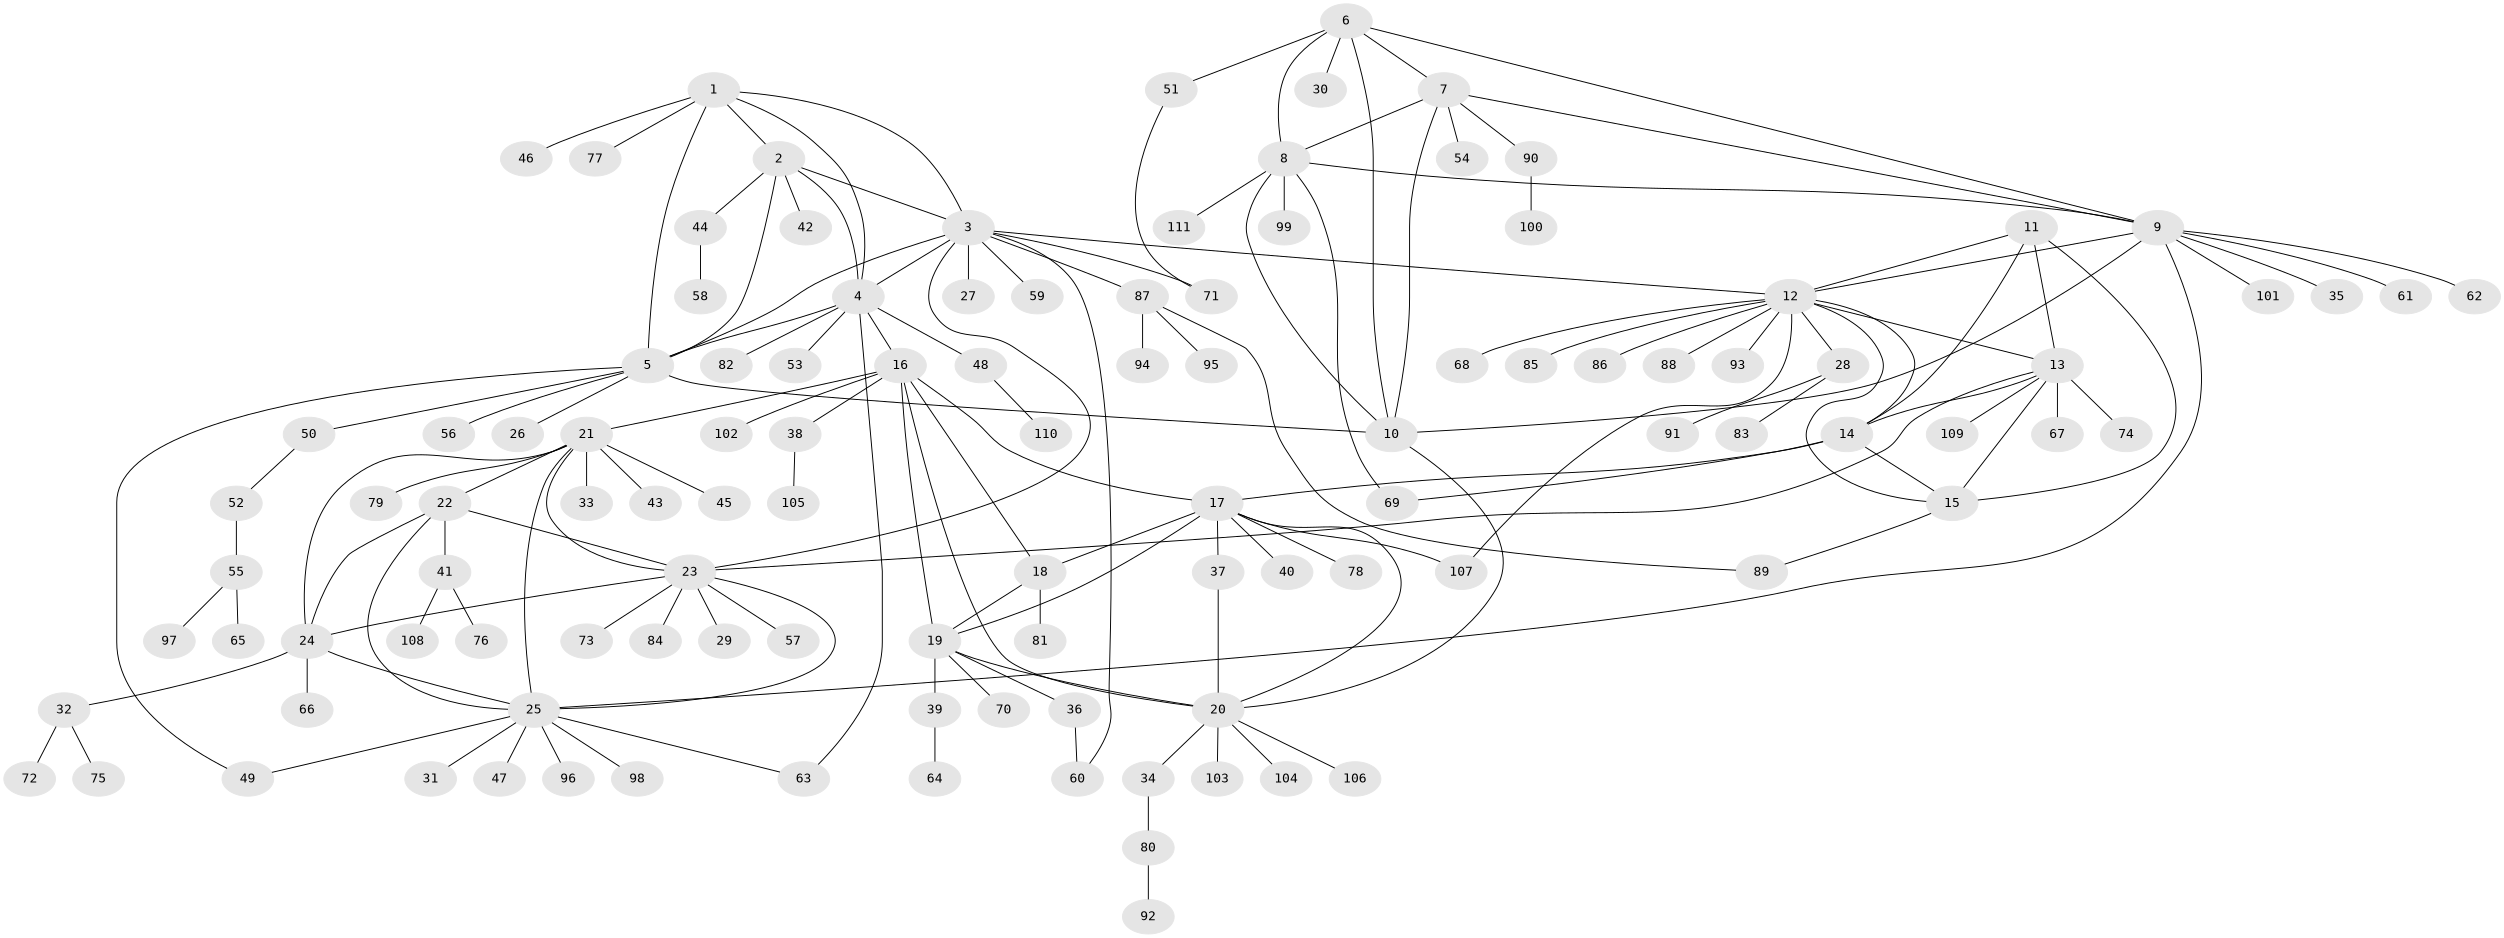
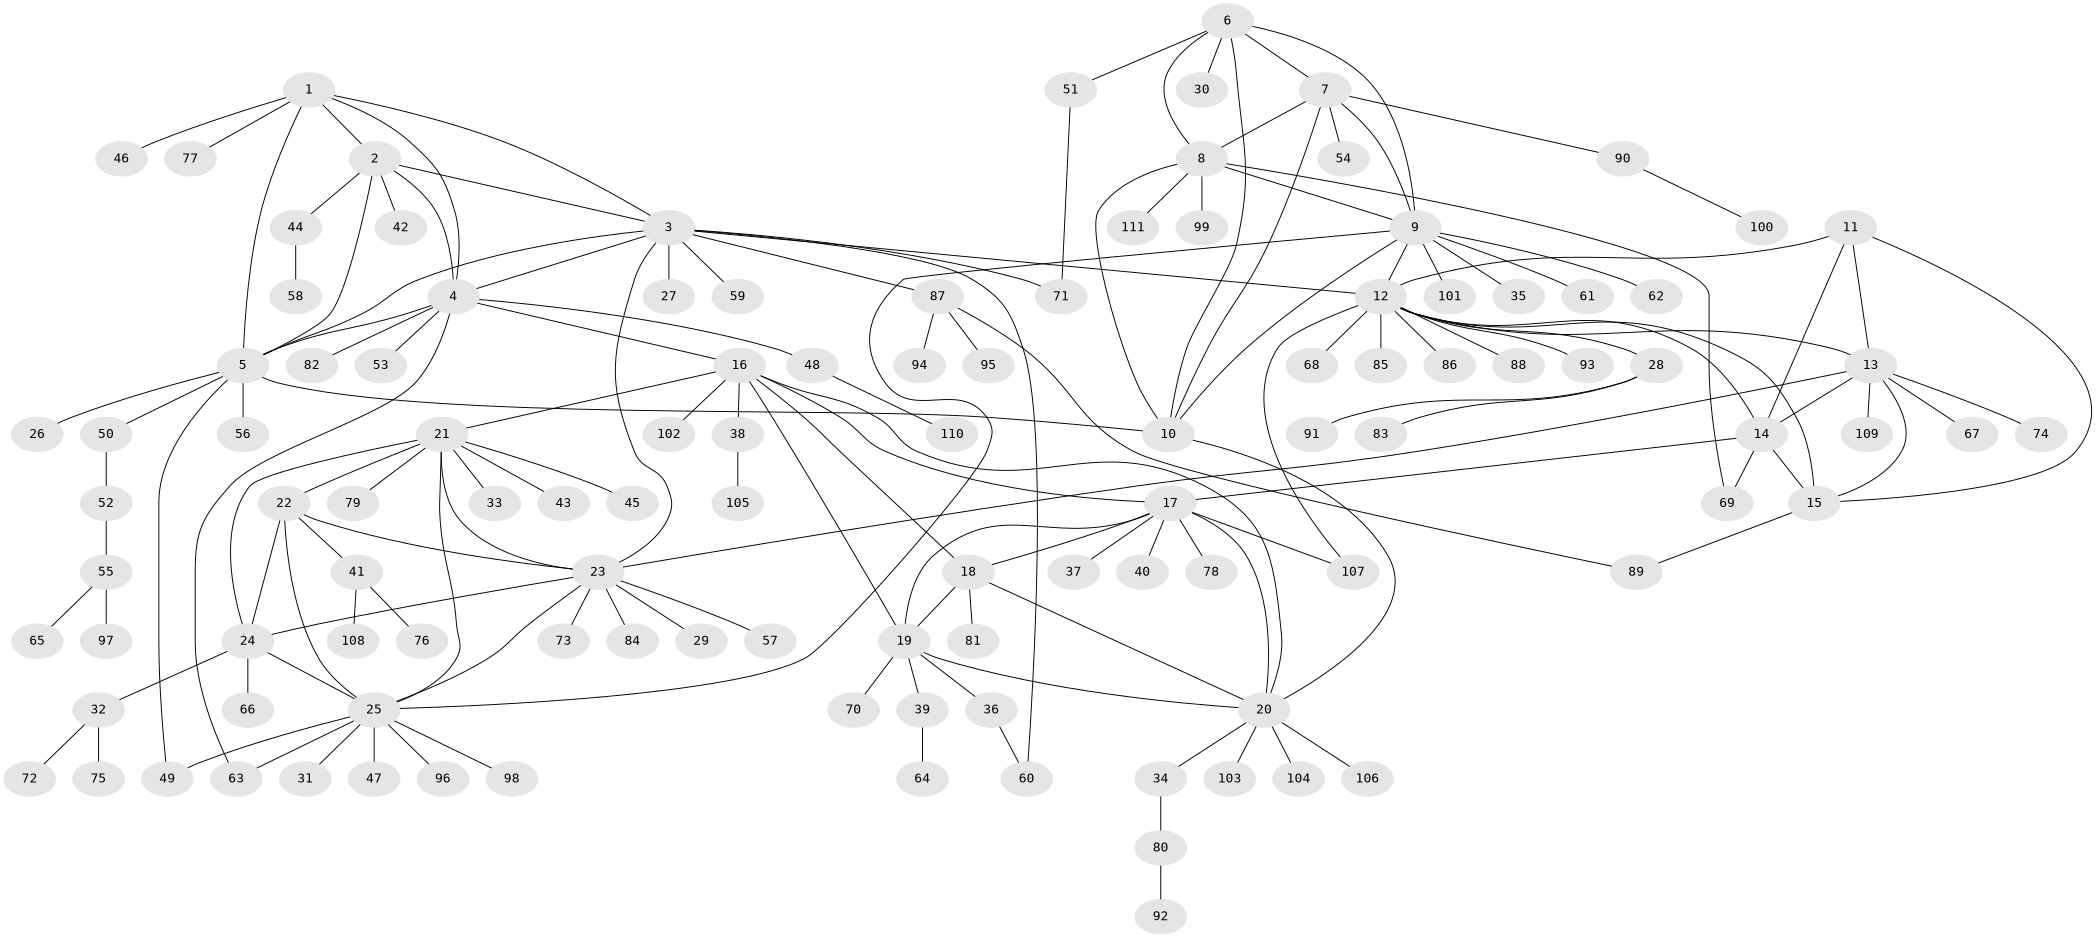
(1218, 641) -> (1116, 641)
